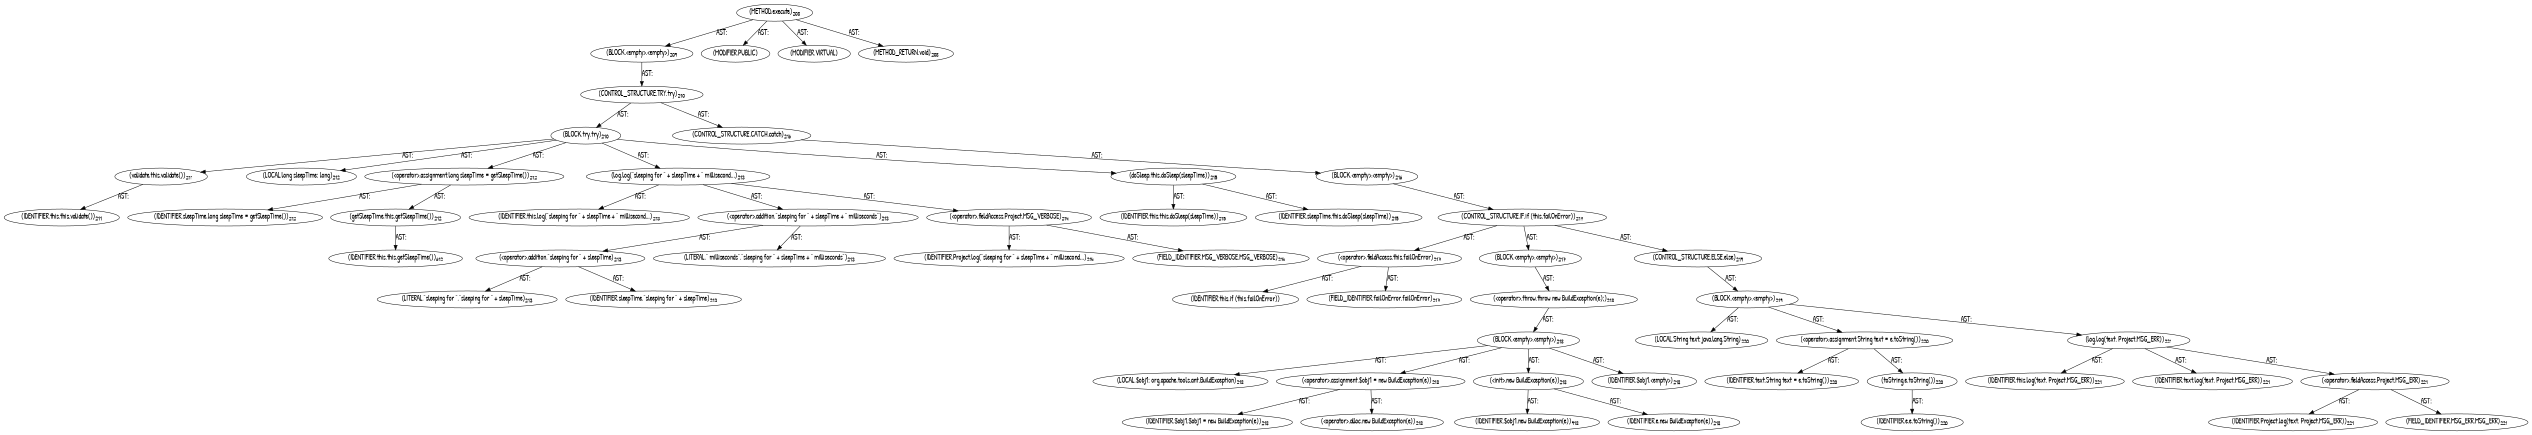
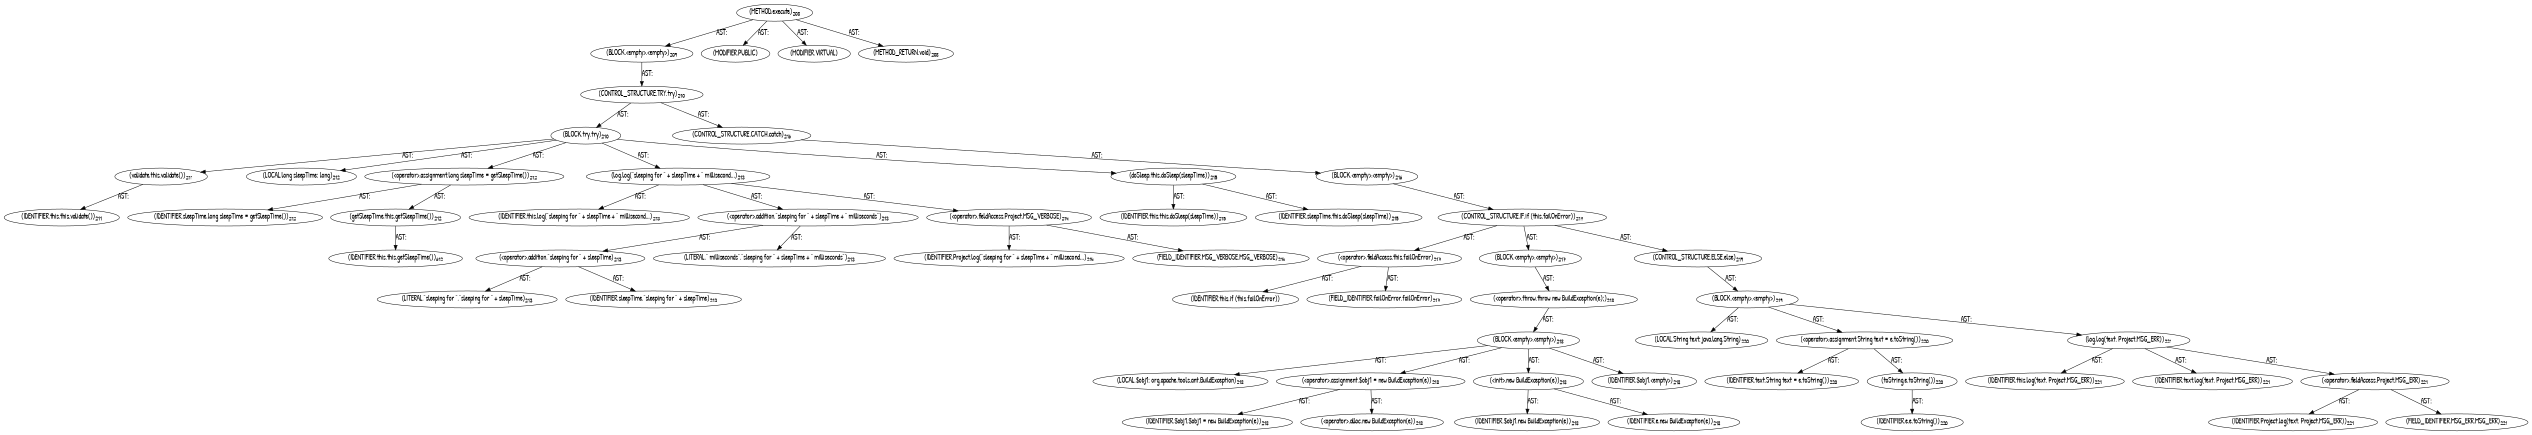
(1575, 422) -> (1575, 422)
